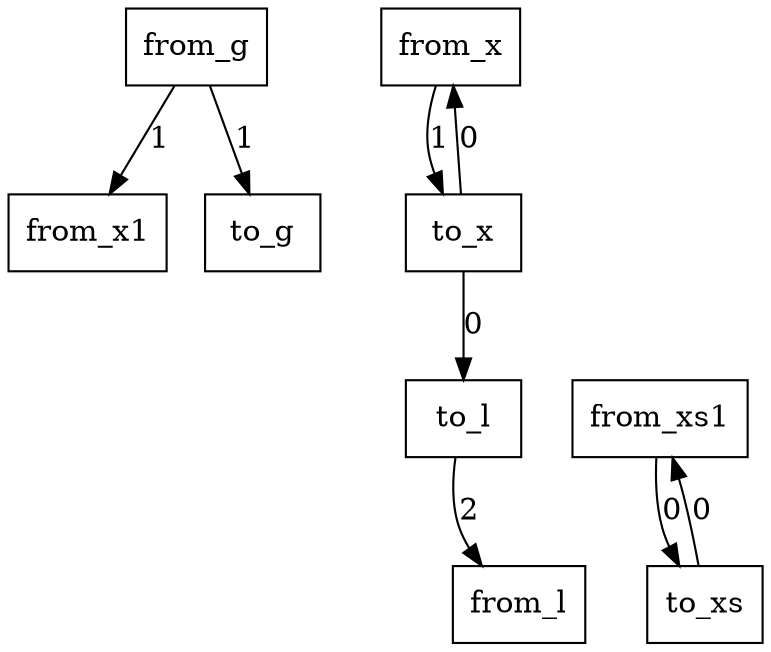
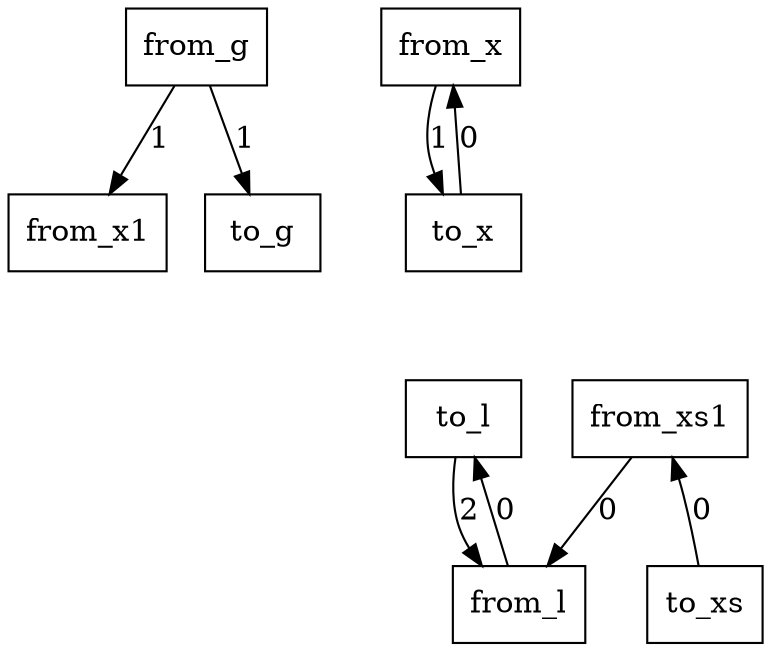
(464, 315) -> (494, 522)
(658, 503) -> (596, 503)
